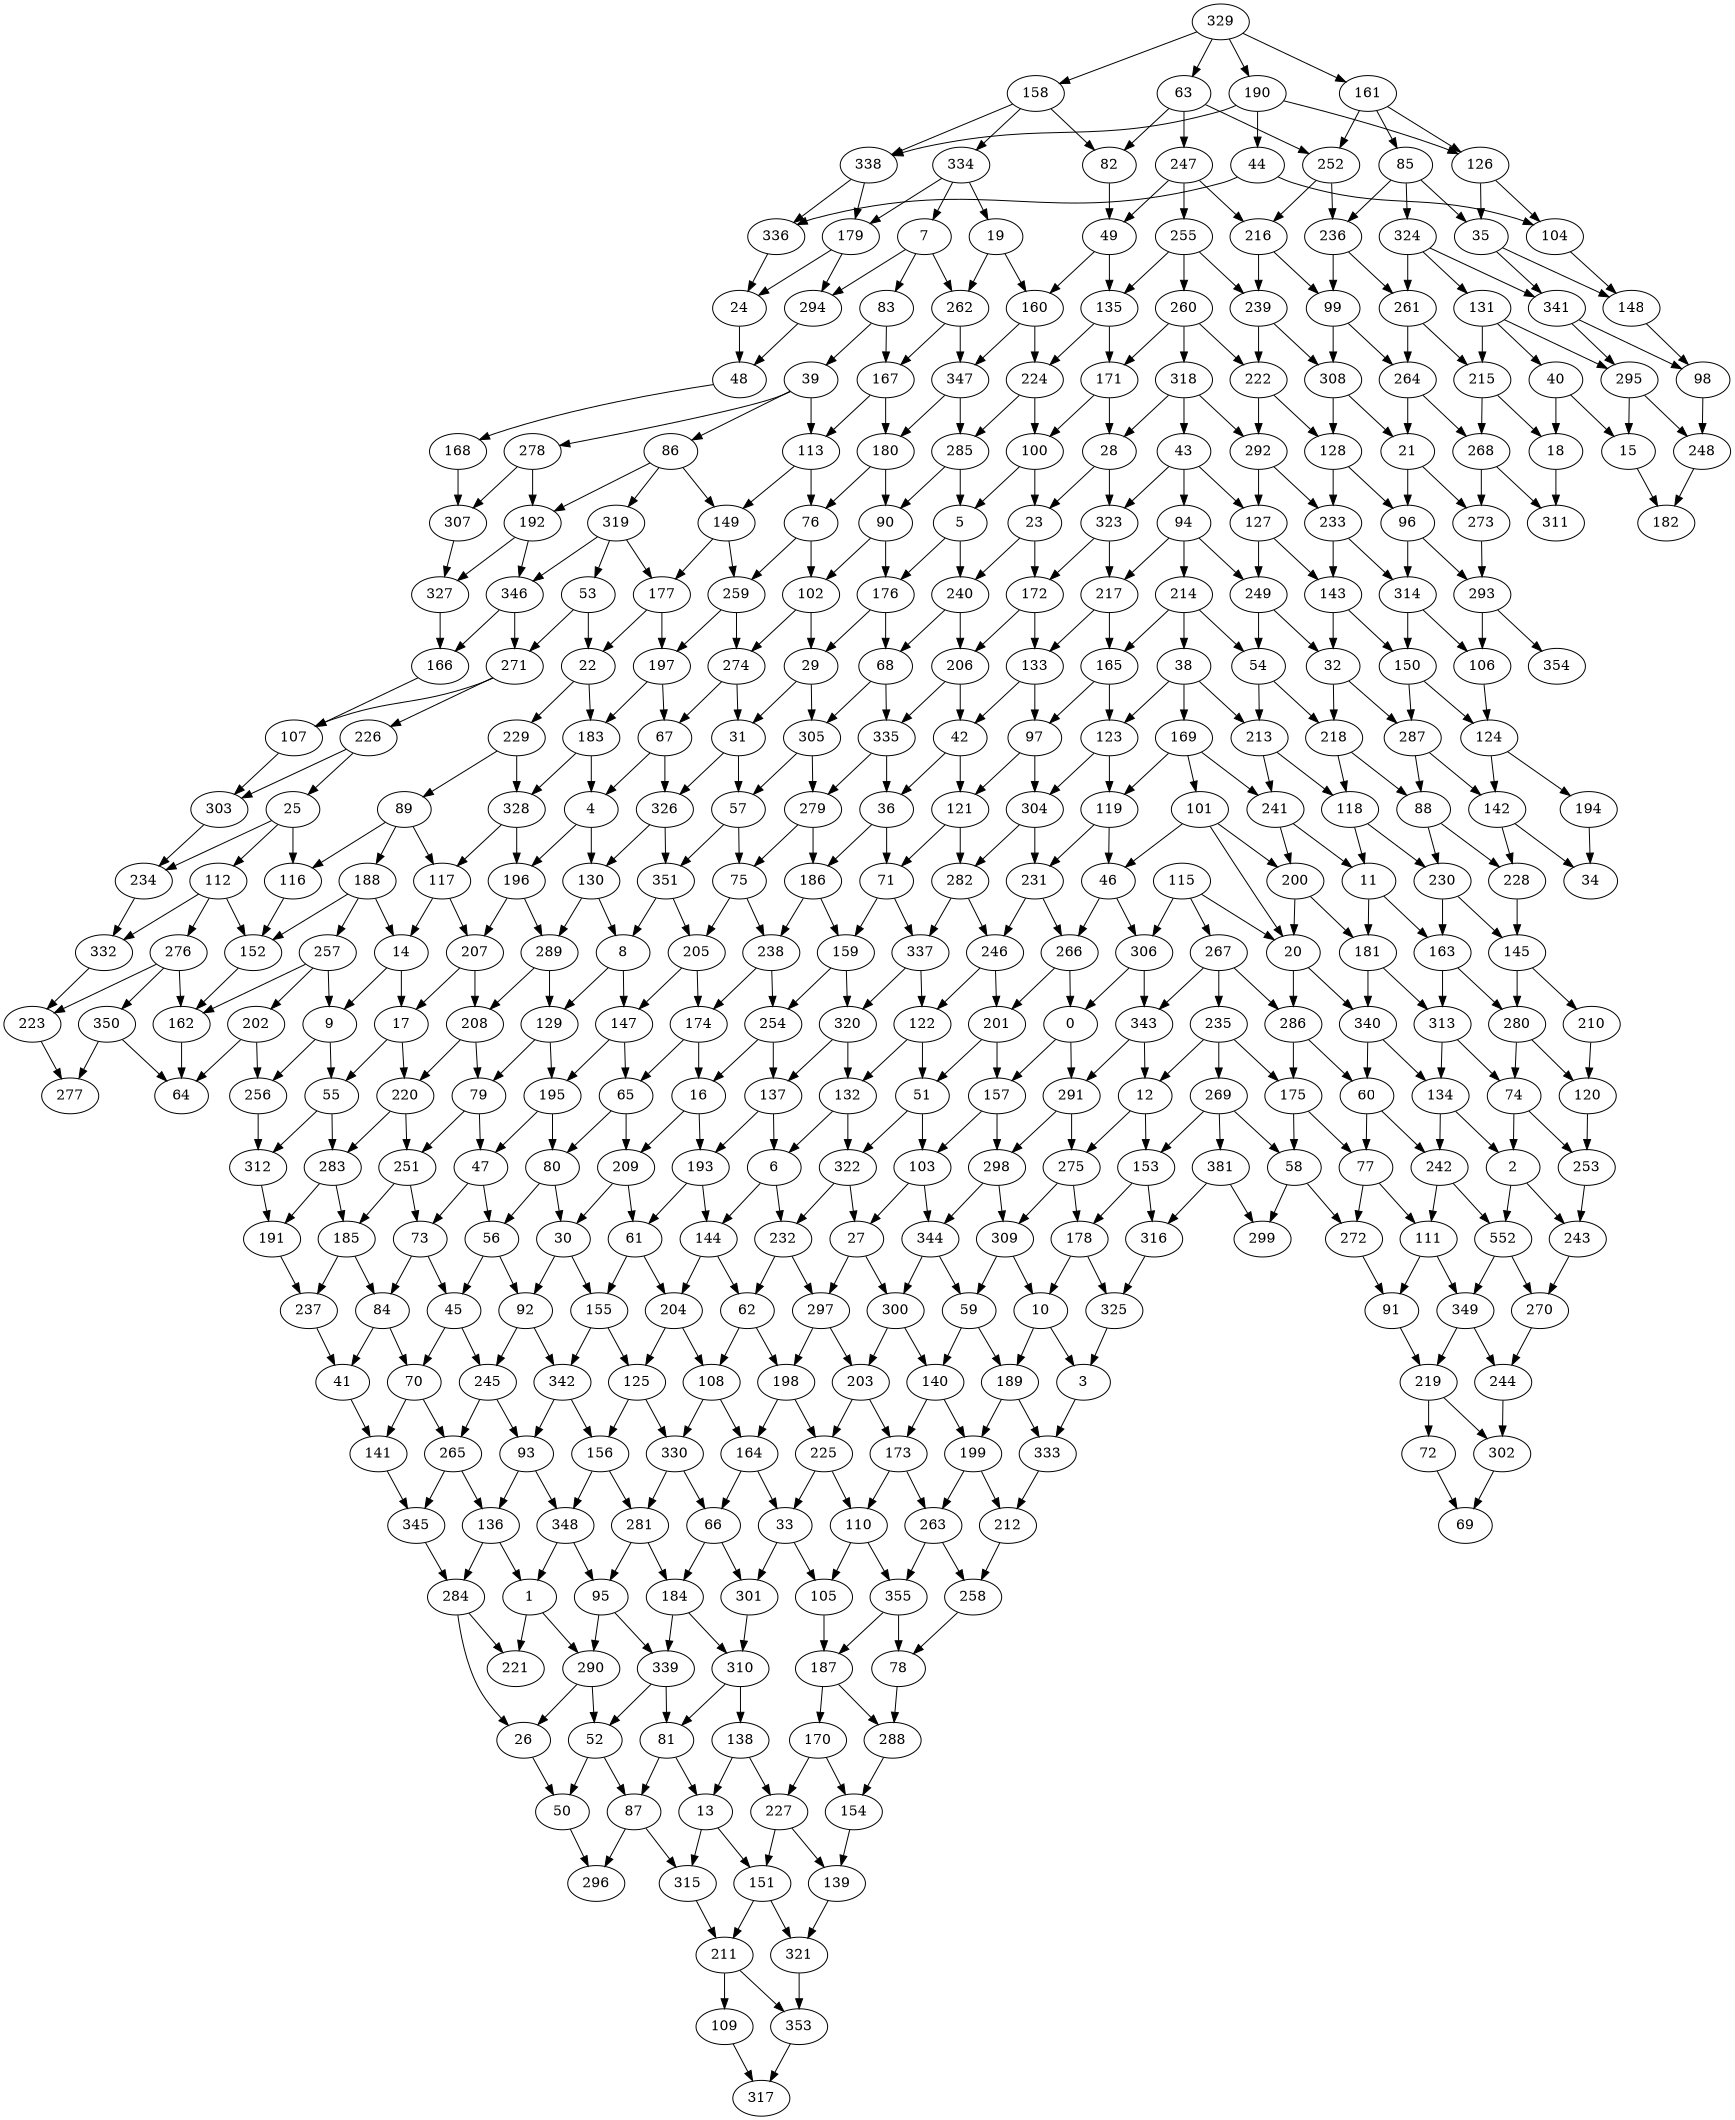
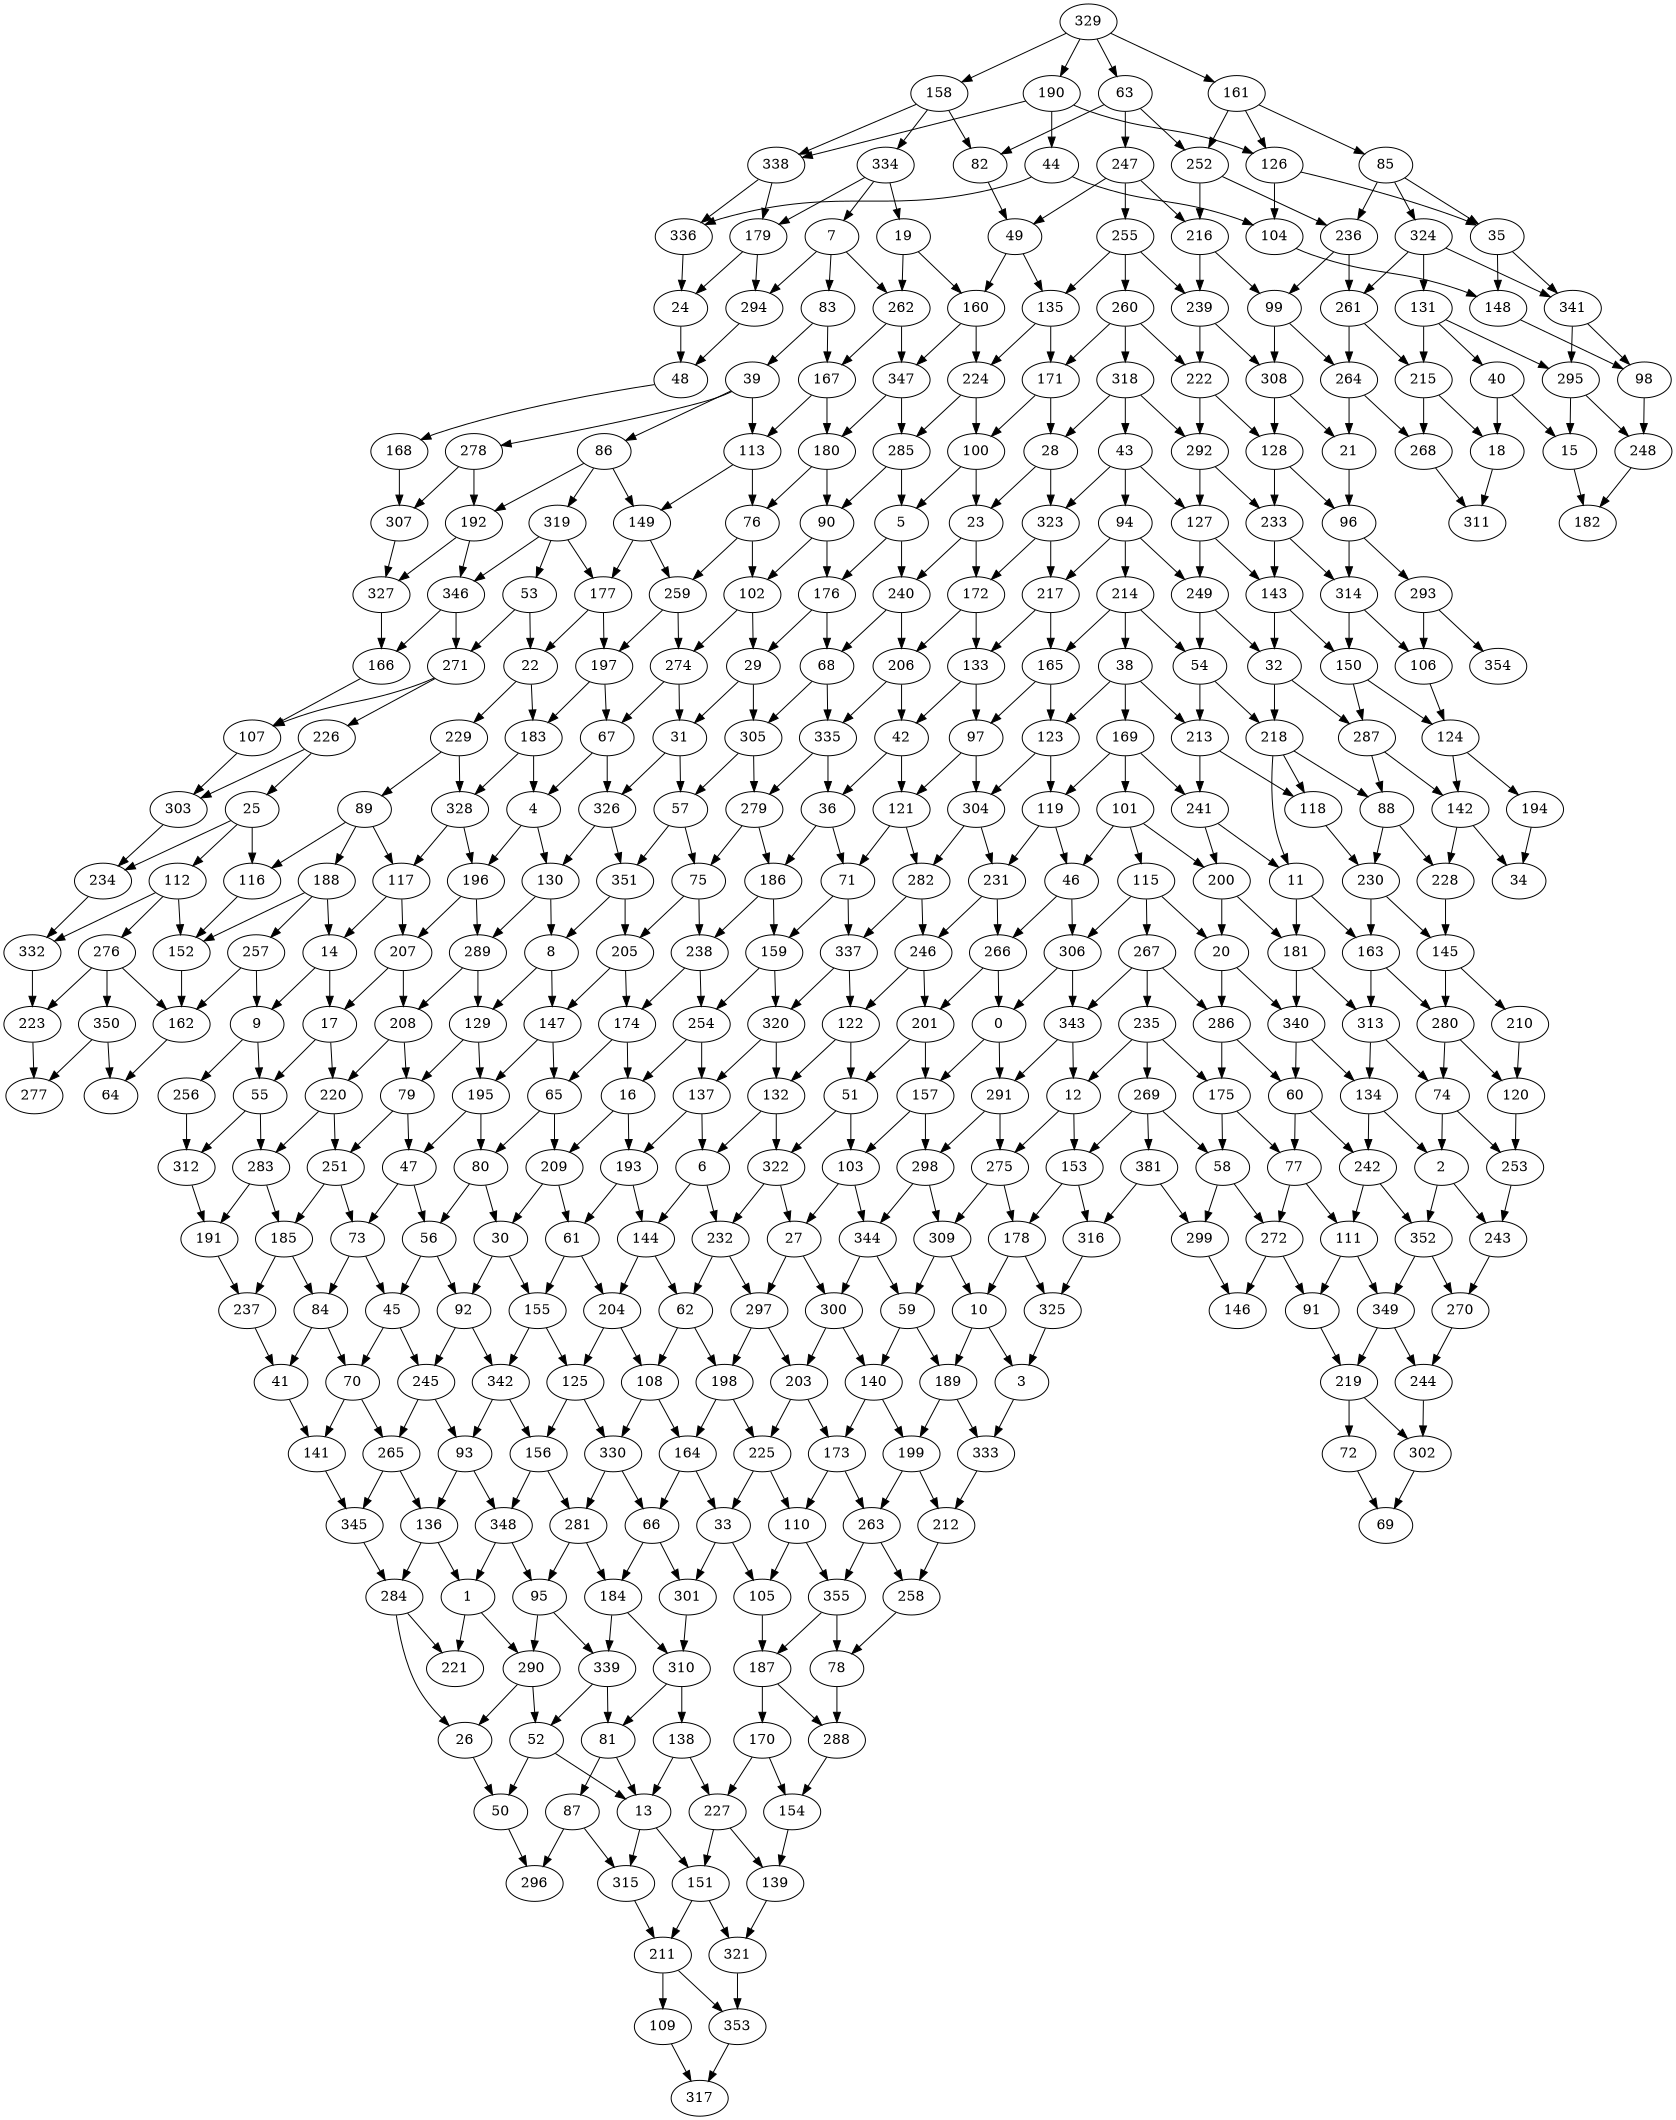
(1481, 523) -> none
(1358, 840) -> (1273, 806)
(1243, 877) -> (1134, 841)
(256, 1024) -> none
(1503, 1239) -> (1424, 1239)
none -> (1238, 1311)
(612, 1772) -> (585, 1772)
